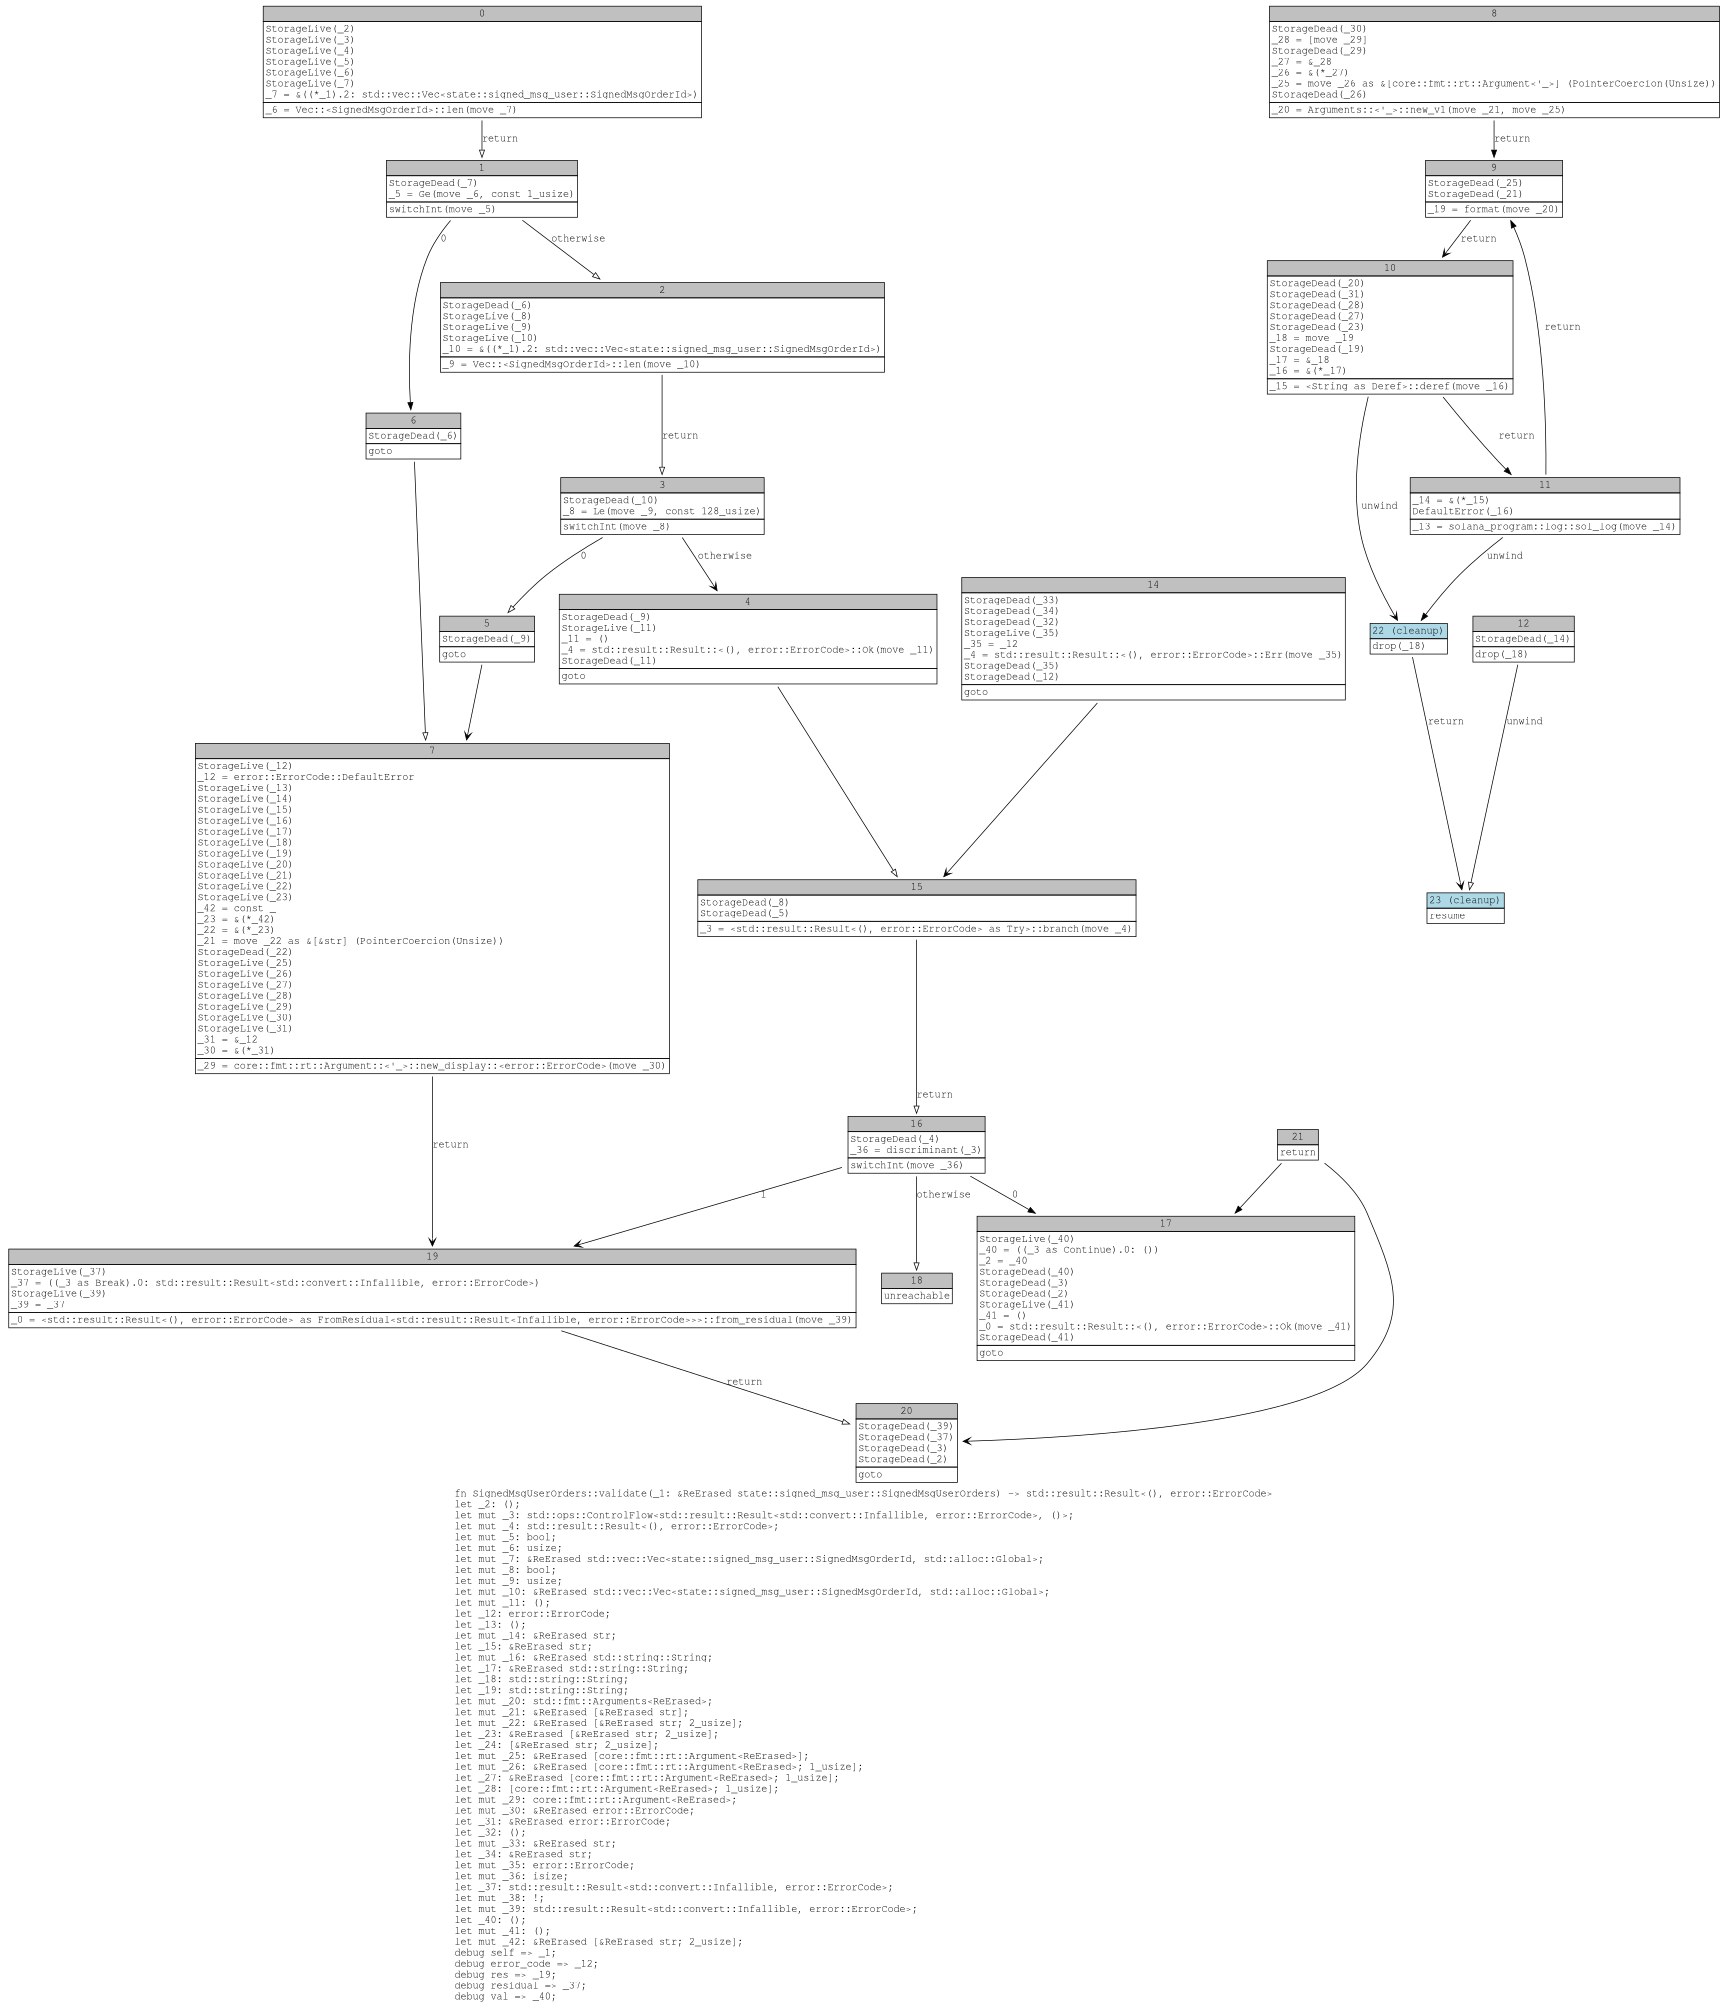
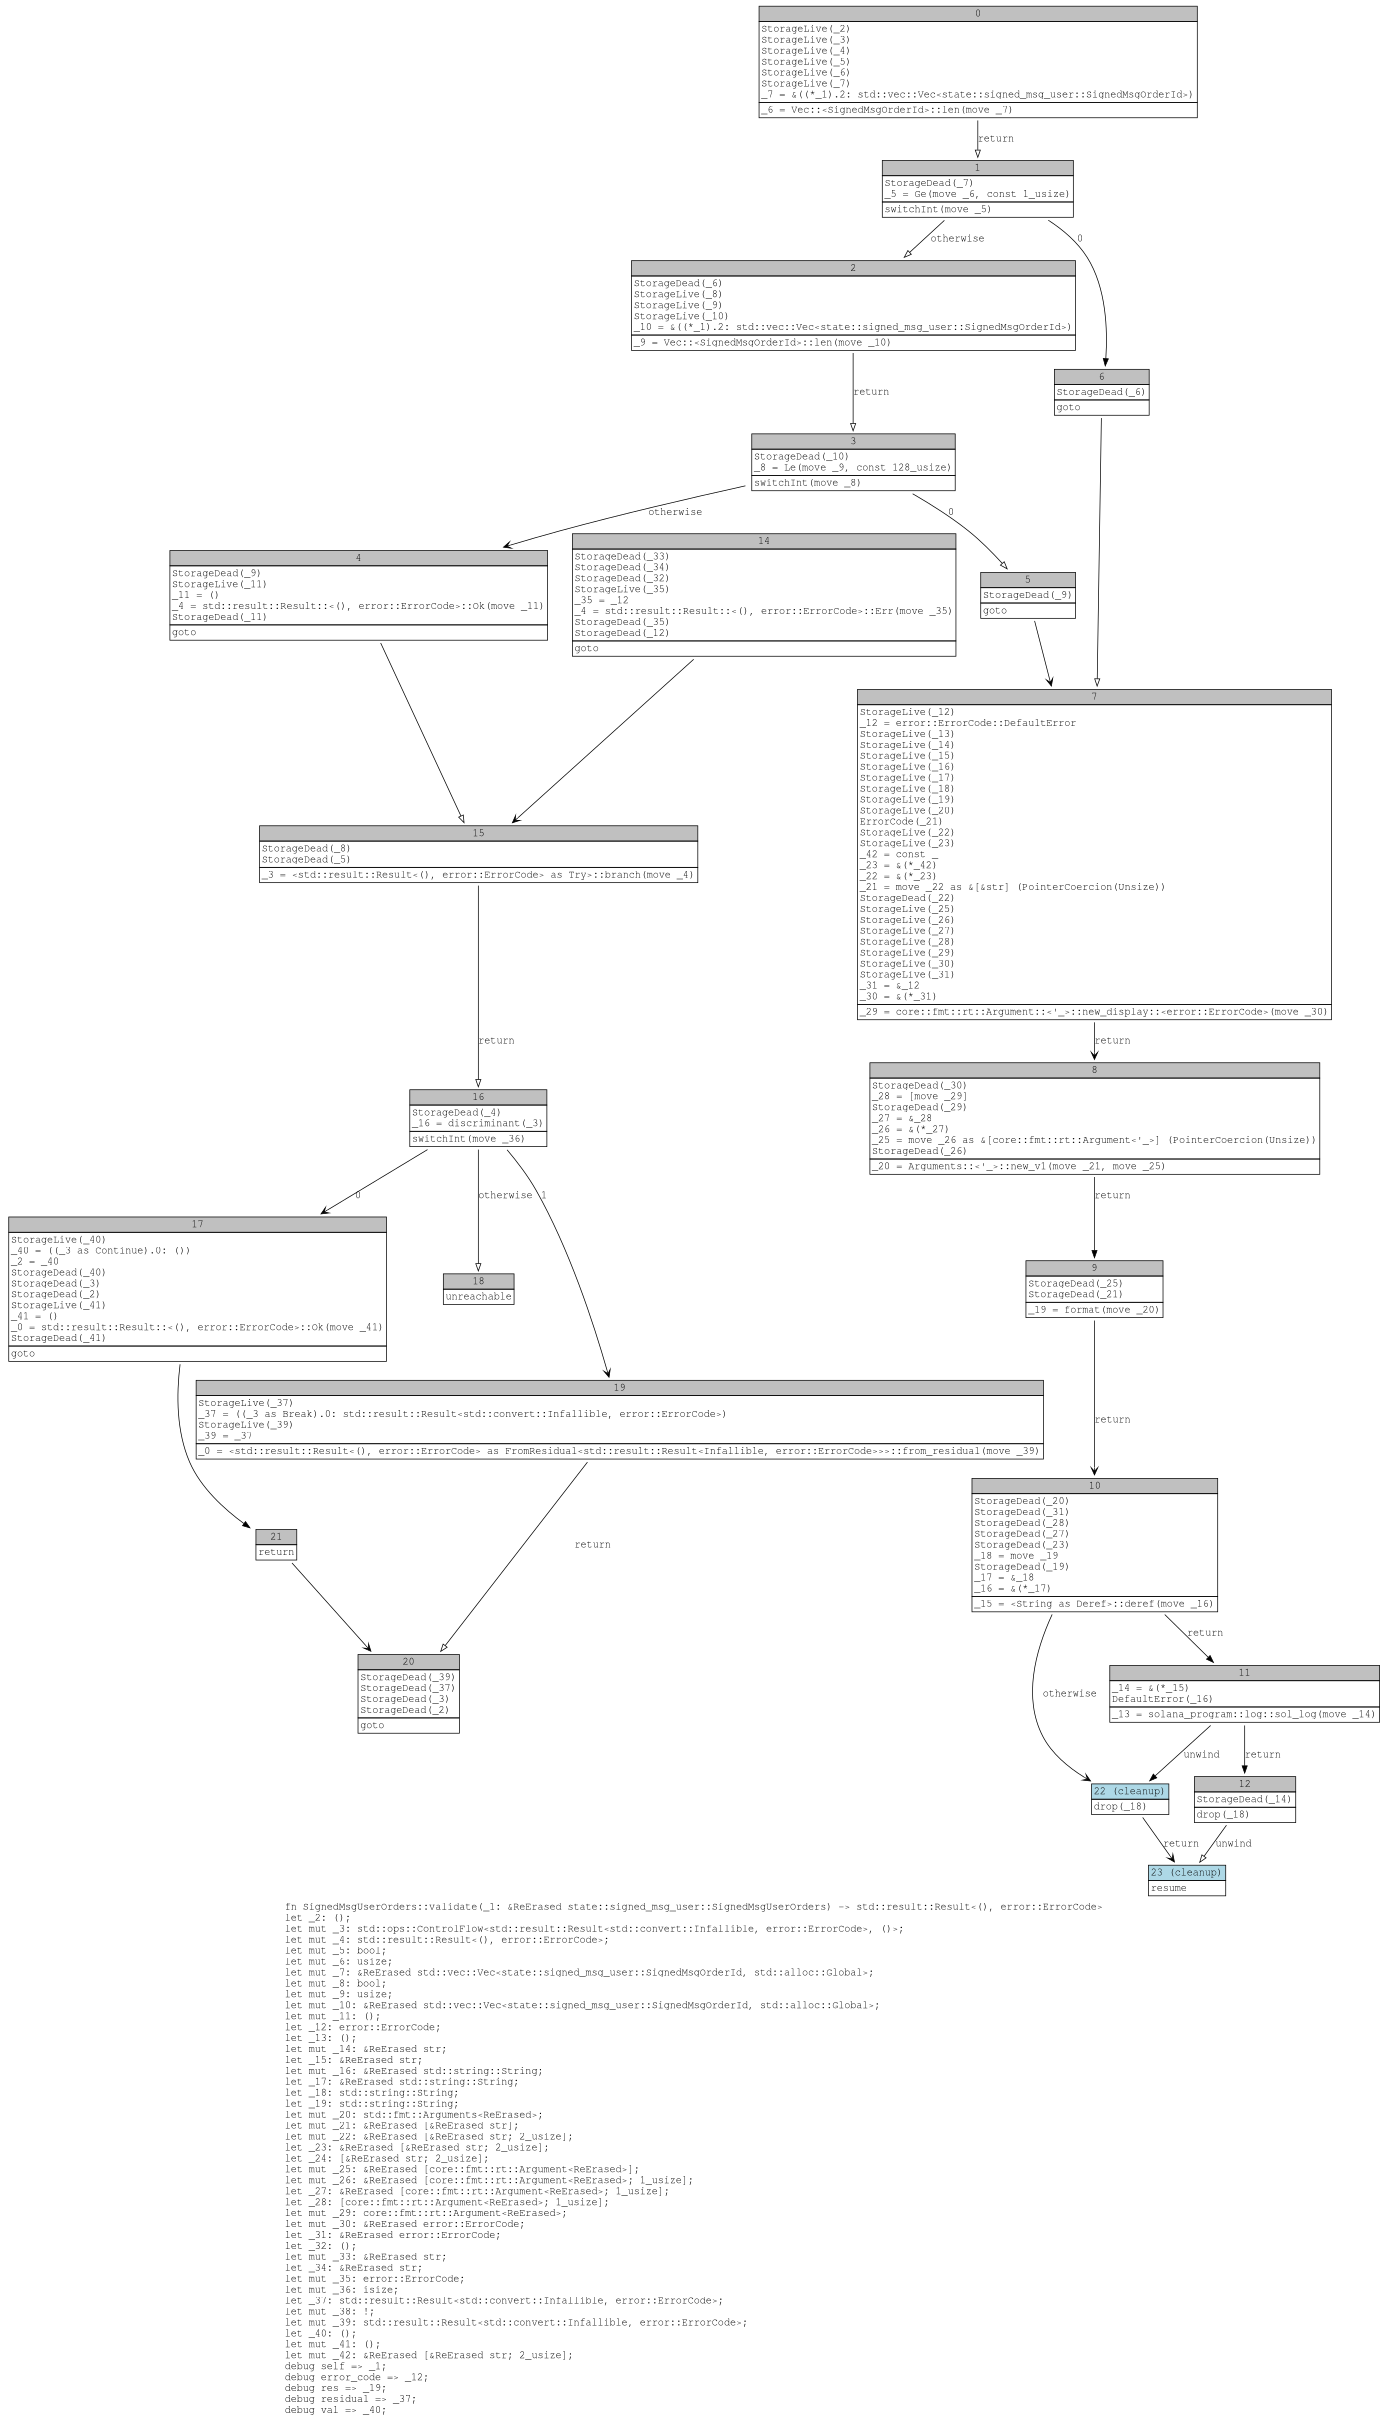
(1540, 349) -> (1245, 1746)
(1380, 506) -> (1070, 1694)
(246, 875) -> (902, 821)
(917, 1150) -> (478, 1123)
(432, 1158) -> (1094, 1037)
(1261, 1185) -> (187, 1454)
(1000, 1193) -> (377, 1180)
